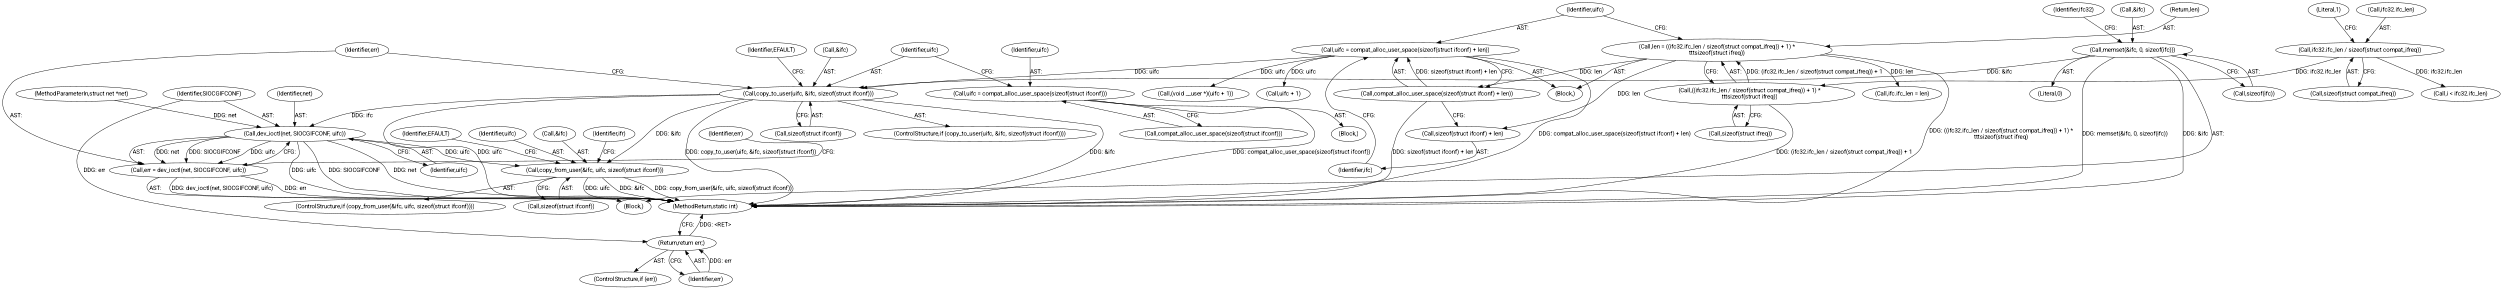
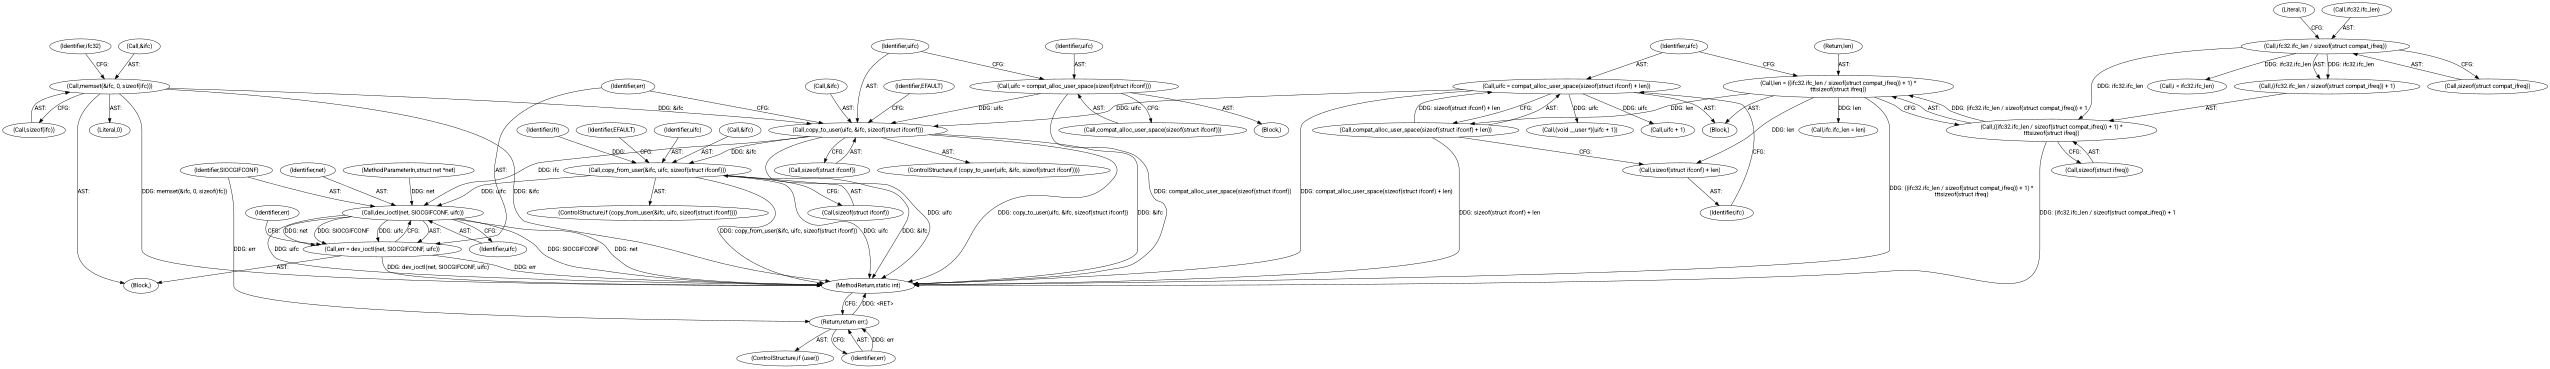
none -> (2327, 86)
none -> (968, 108)
(437, 150) -> (518, 181)
(610, 152) -> (620, 152)
(625, 279) -> (785, 358)
